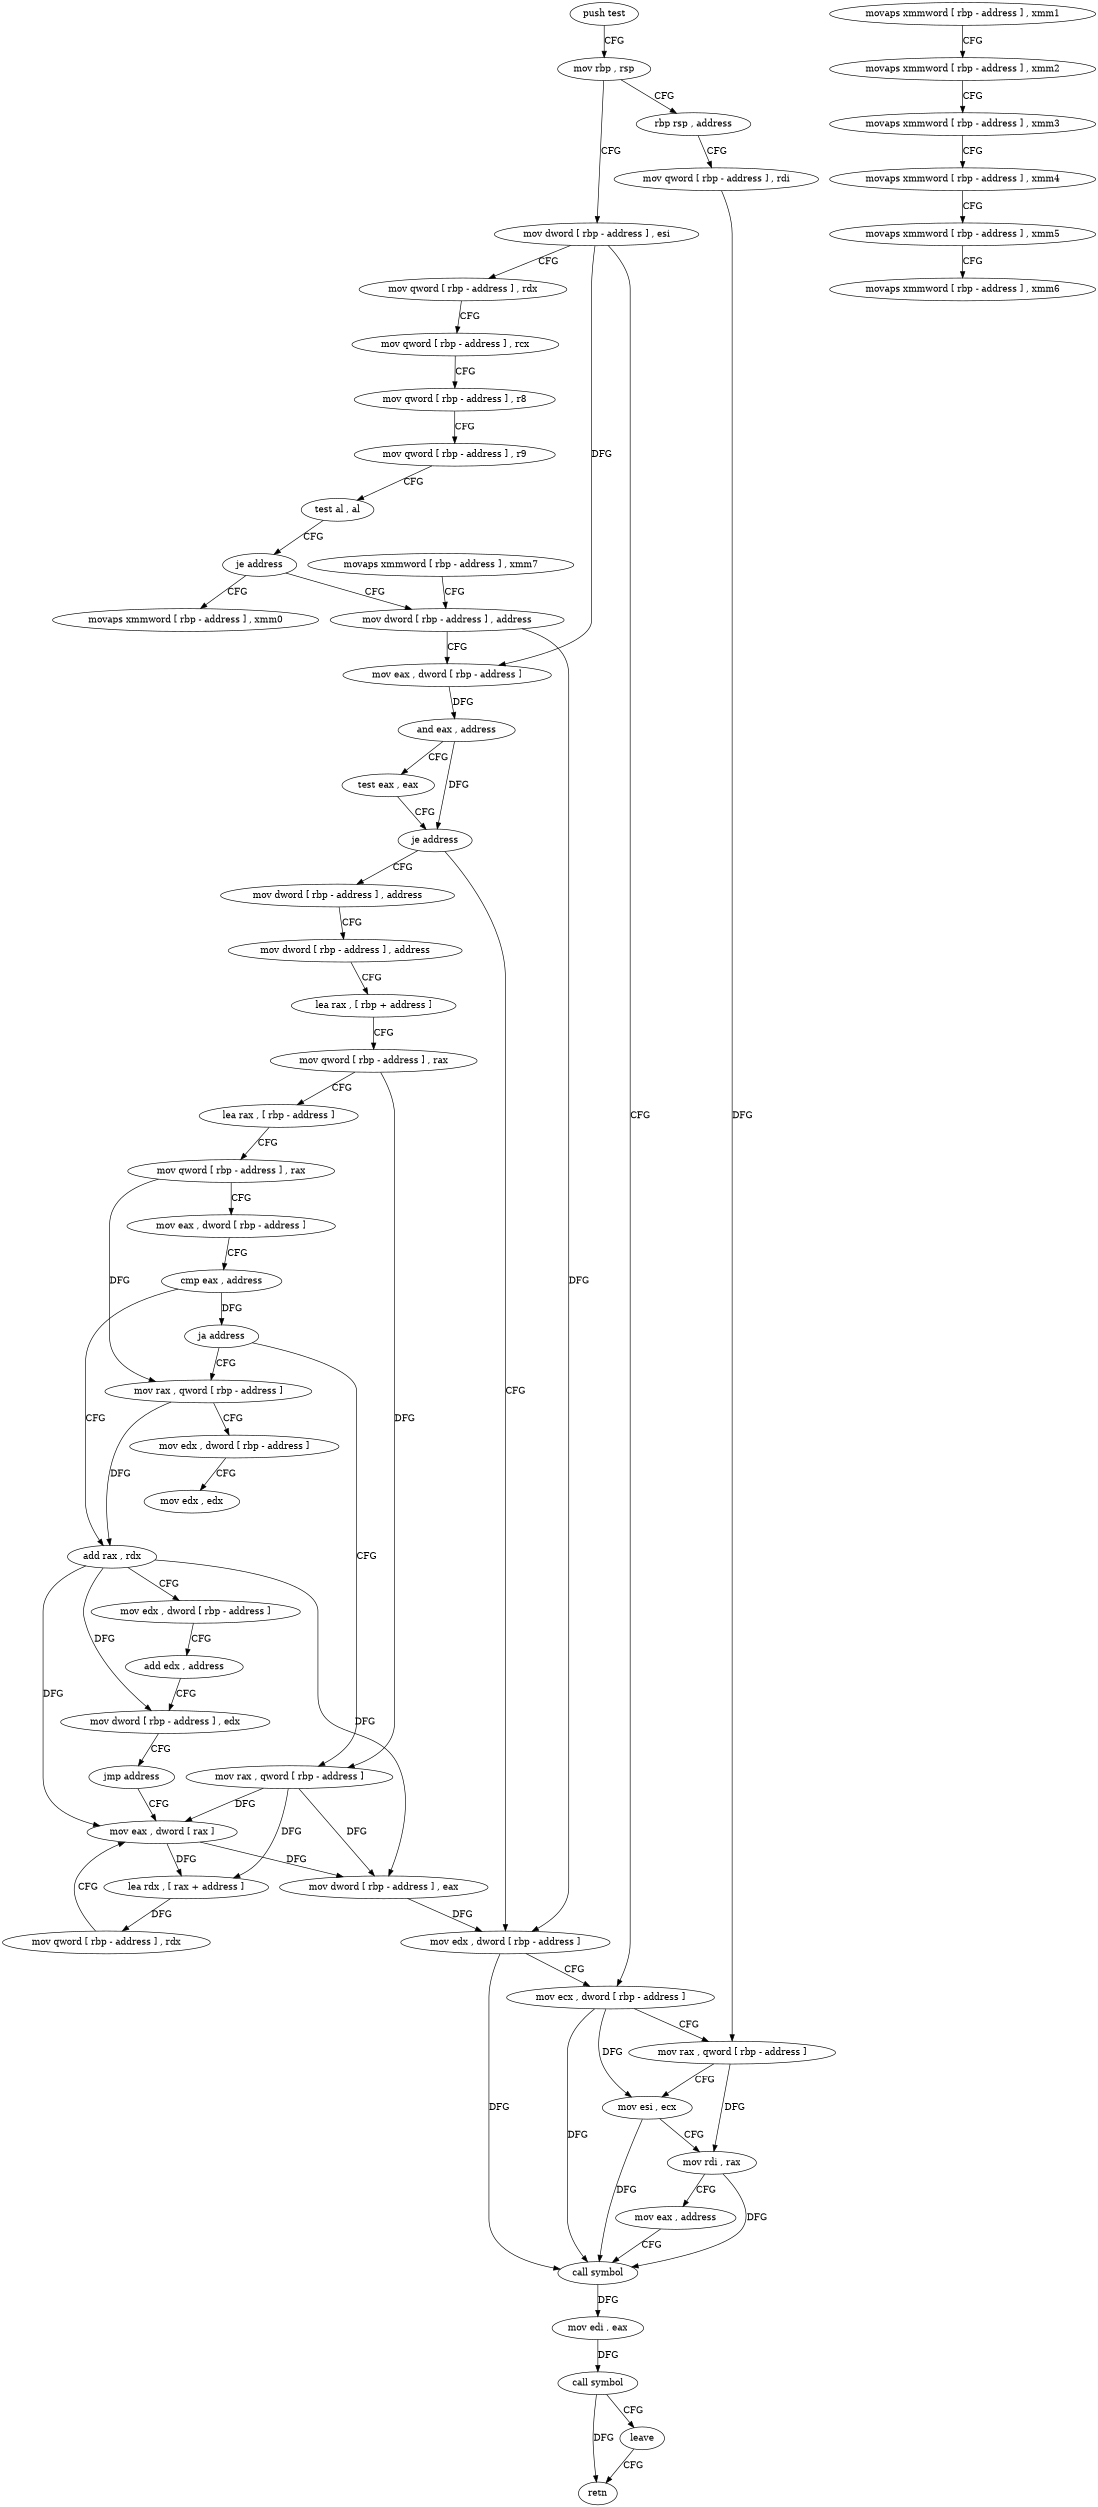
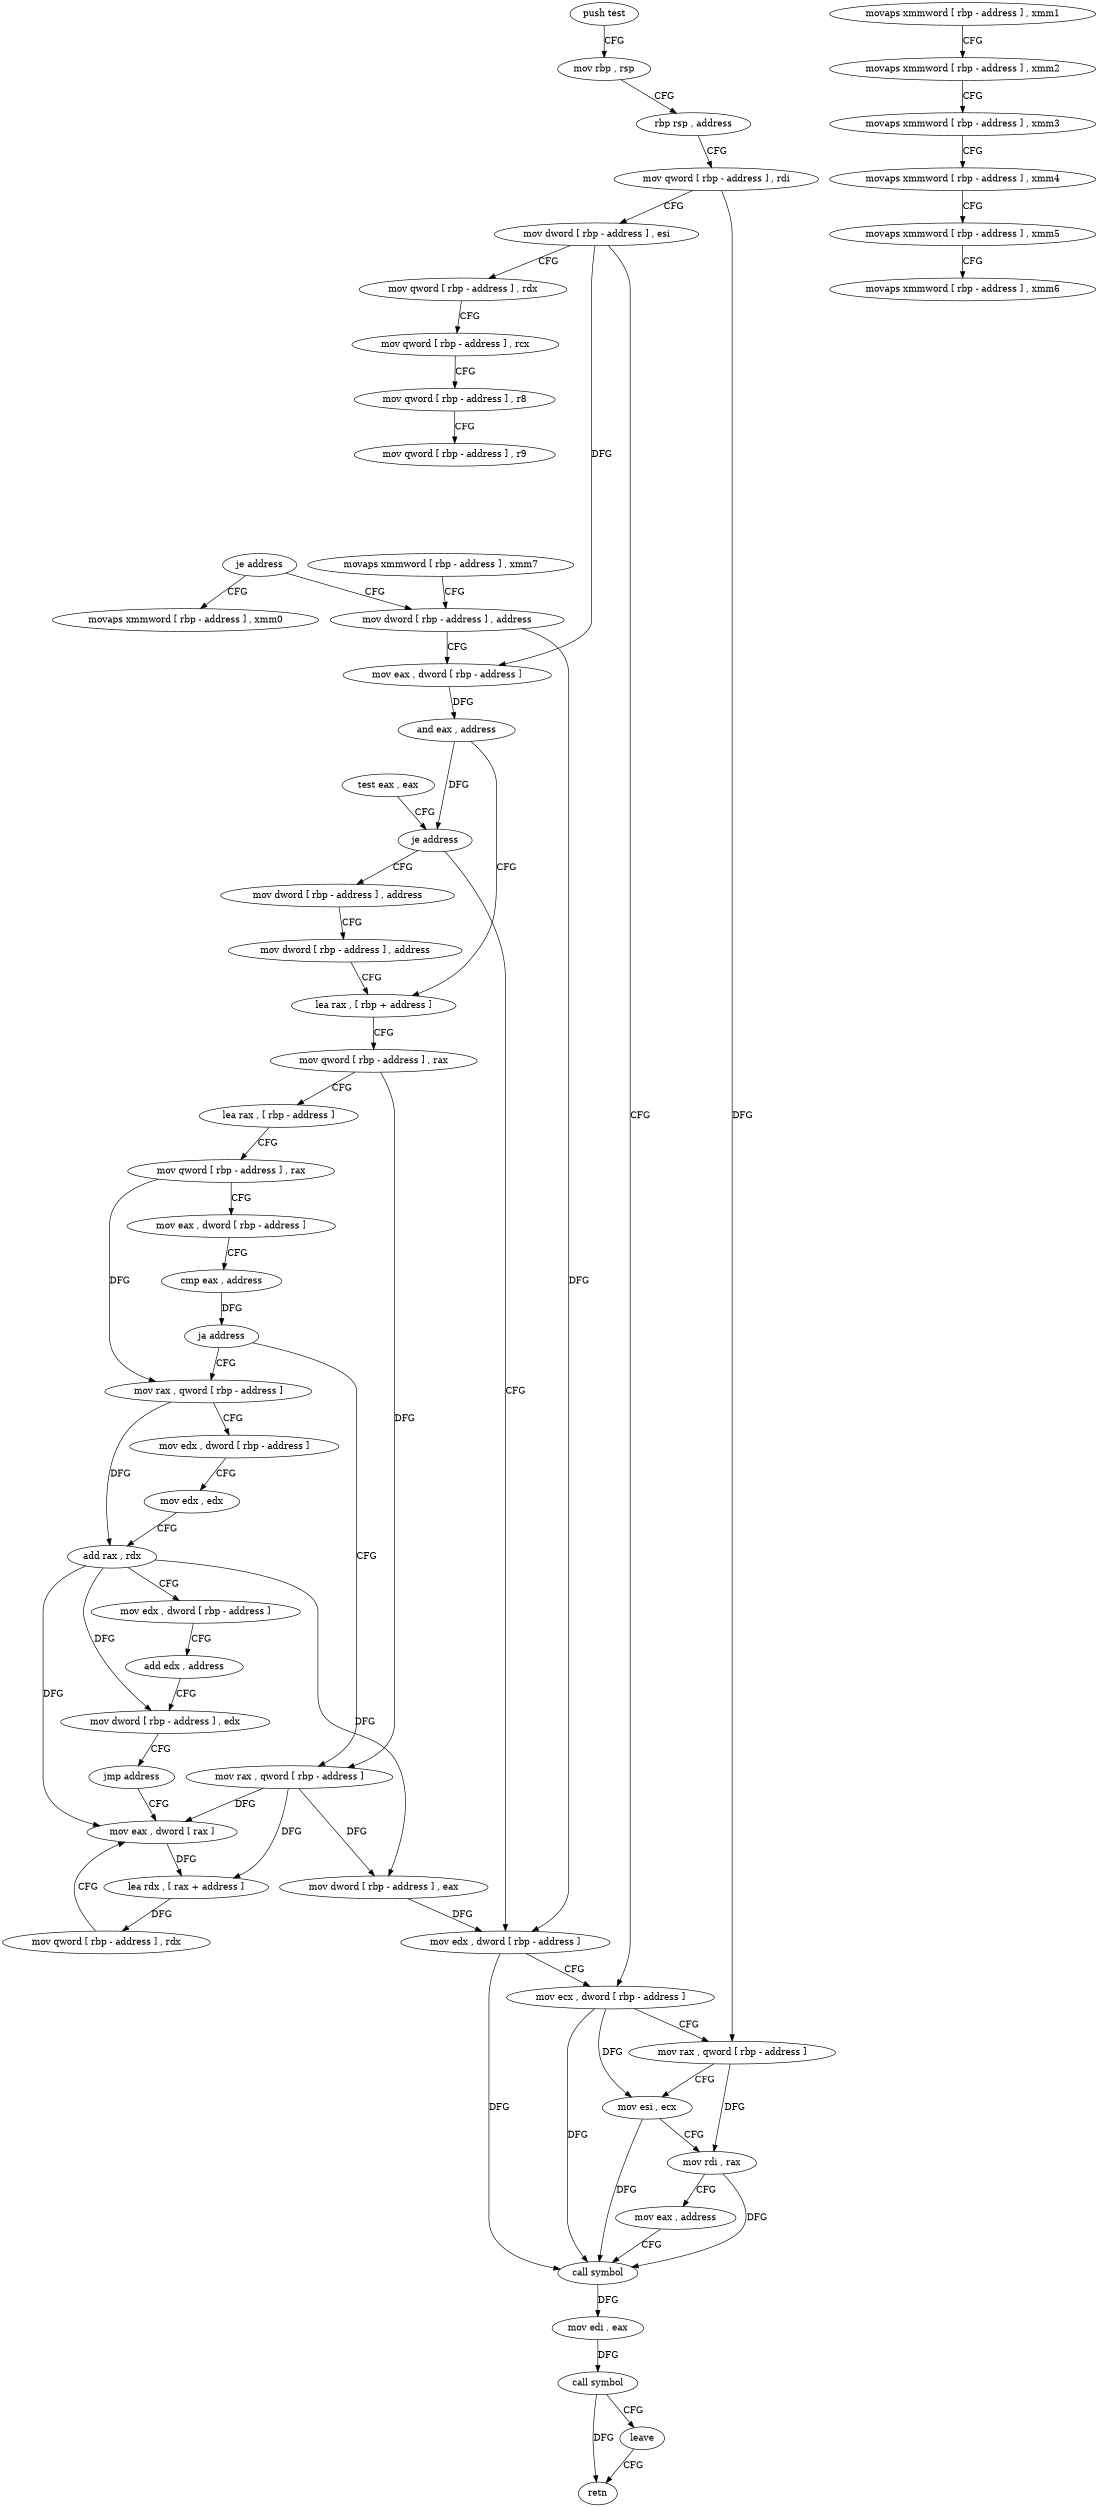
(601, 149) -> (659, 205)
(338, 510) -> none
(425, 756) -> (496, 881)
(86, 1389) -> (155, 1527)
(268, 1859) -> none
